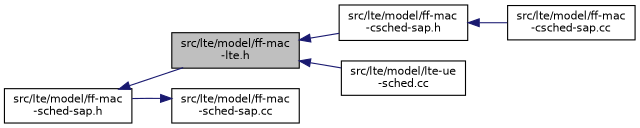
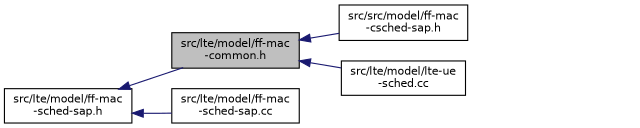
(403, 23) -> (403, 23)
(571, 23) -> none
(236, 50) -> (236, 50)
(146, 98) -> (158, 113)
